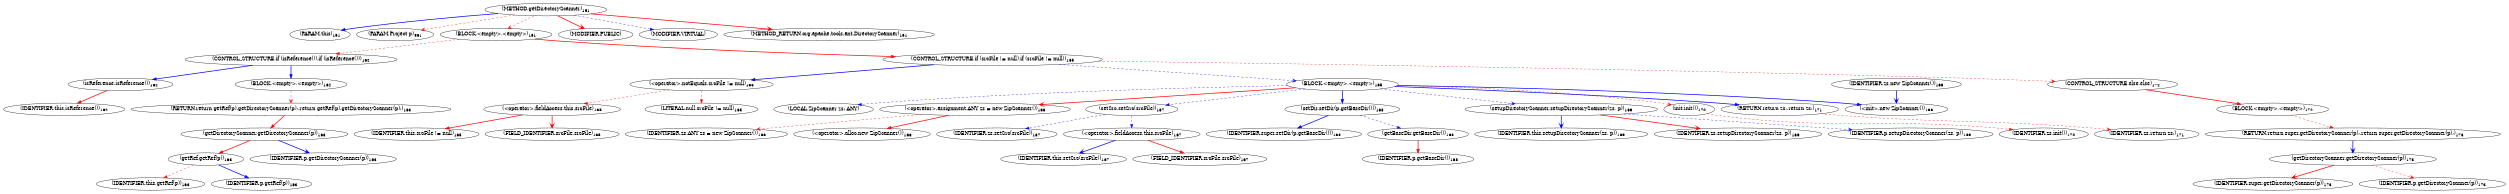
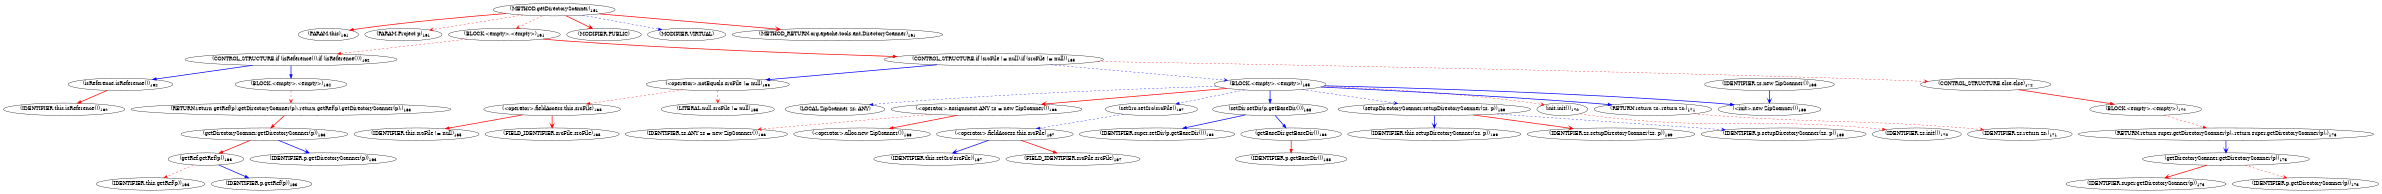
(421, 20) -> (430, 20)
(418, 34) -> (426, 34)
(702, 95) -> (718, 95)
(1379, 121) -> (1279, 120)
(997, 134) -> none
